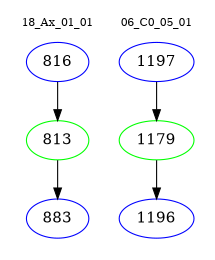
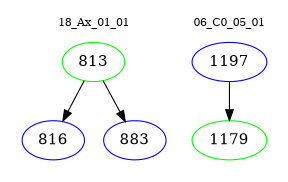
(58, 96) -> (76, 96)
(157, 219) -> none
